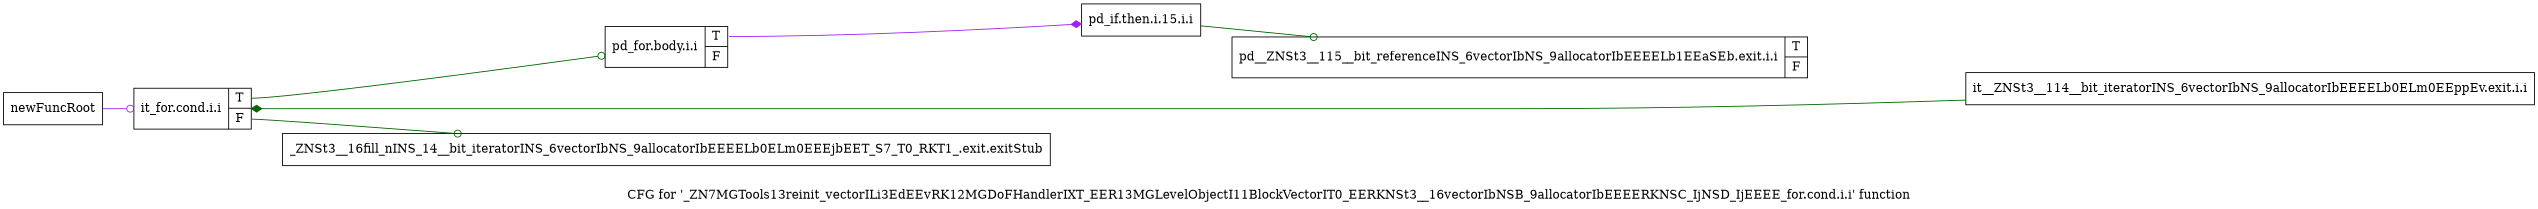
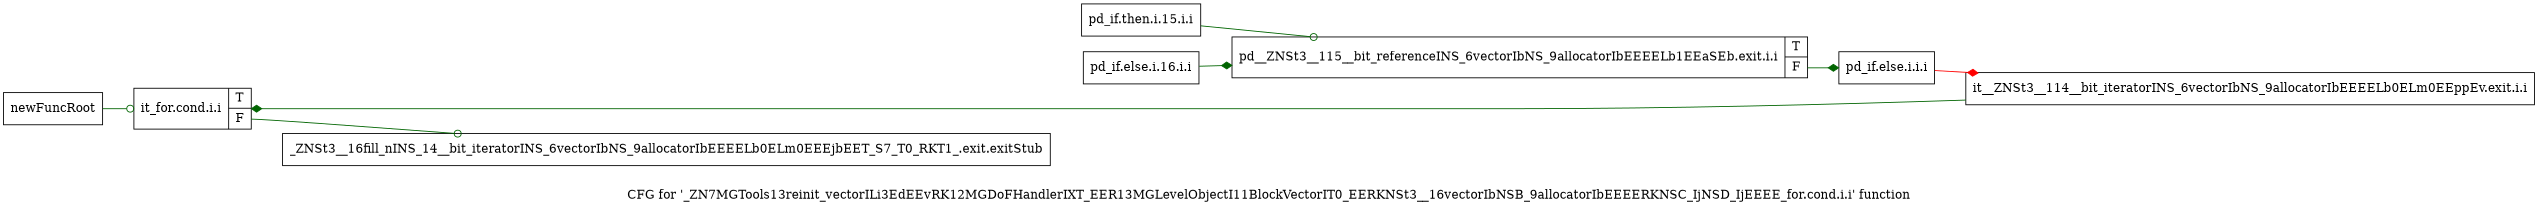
(666, 47) -> none
none -> (1141, 68)
none -> (1887, 68)
(115, 109) -> (115, 109)
